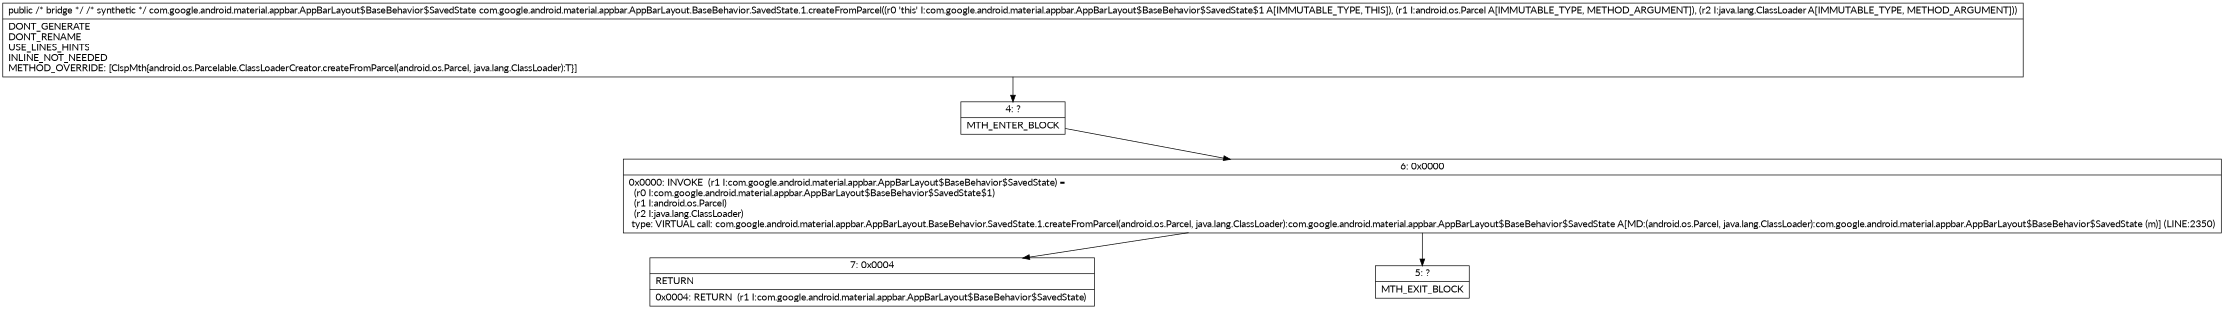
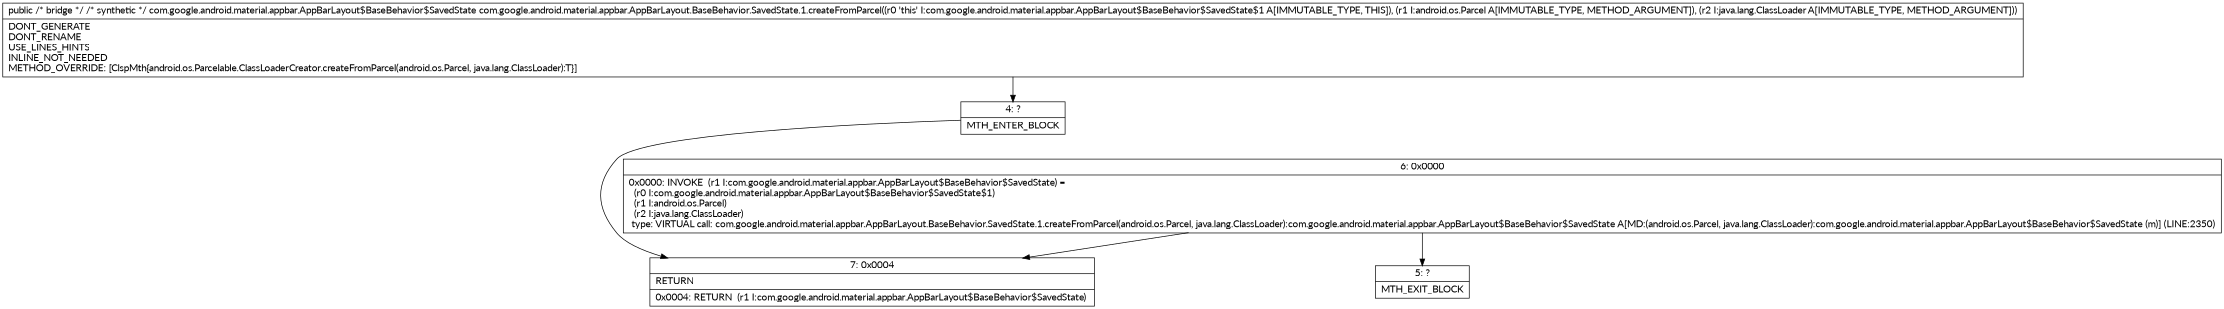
(1144, 143) -> (721, 135)
